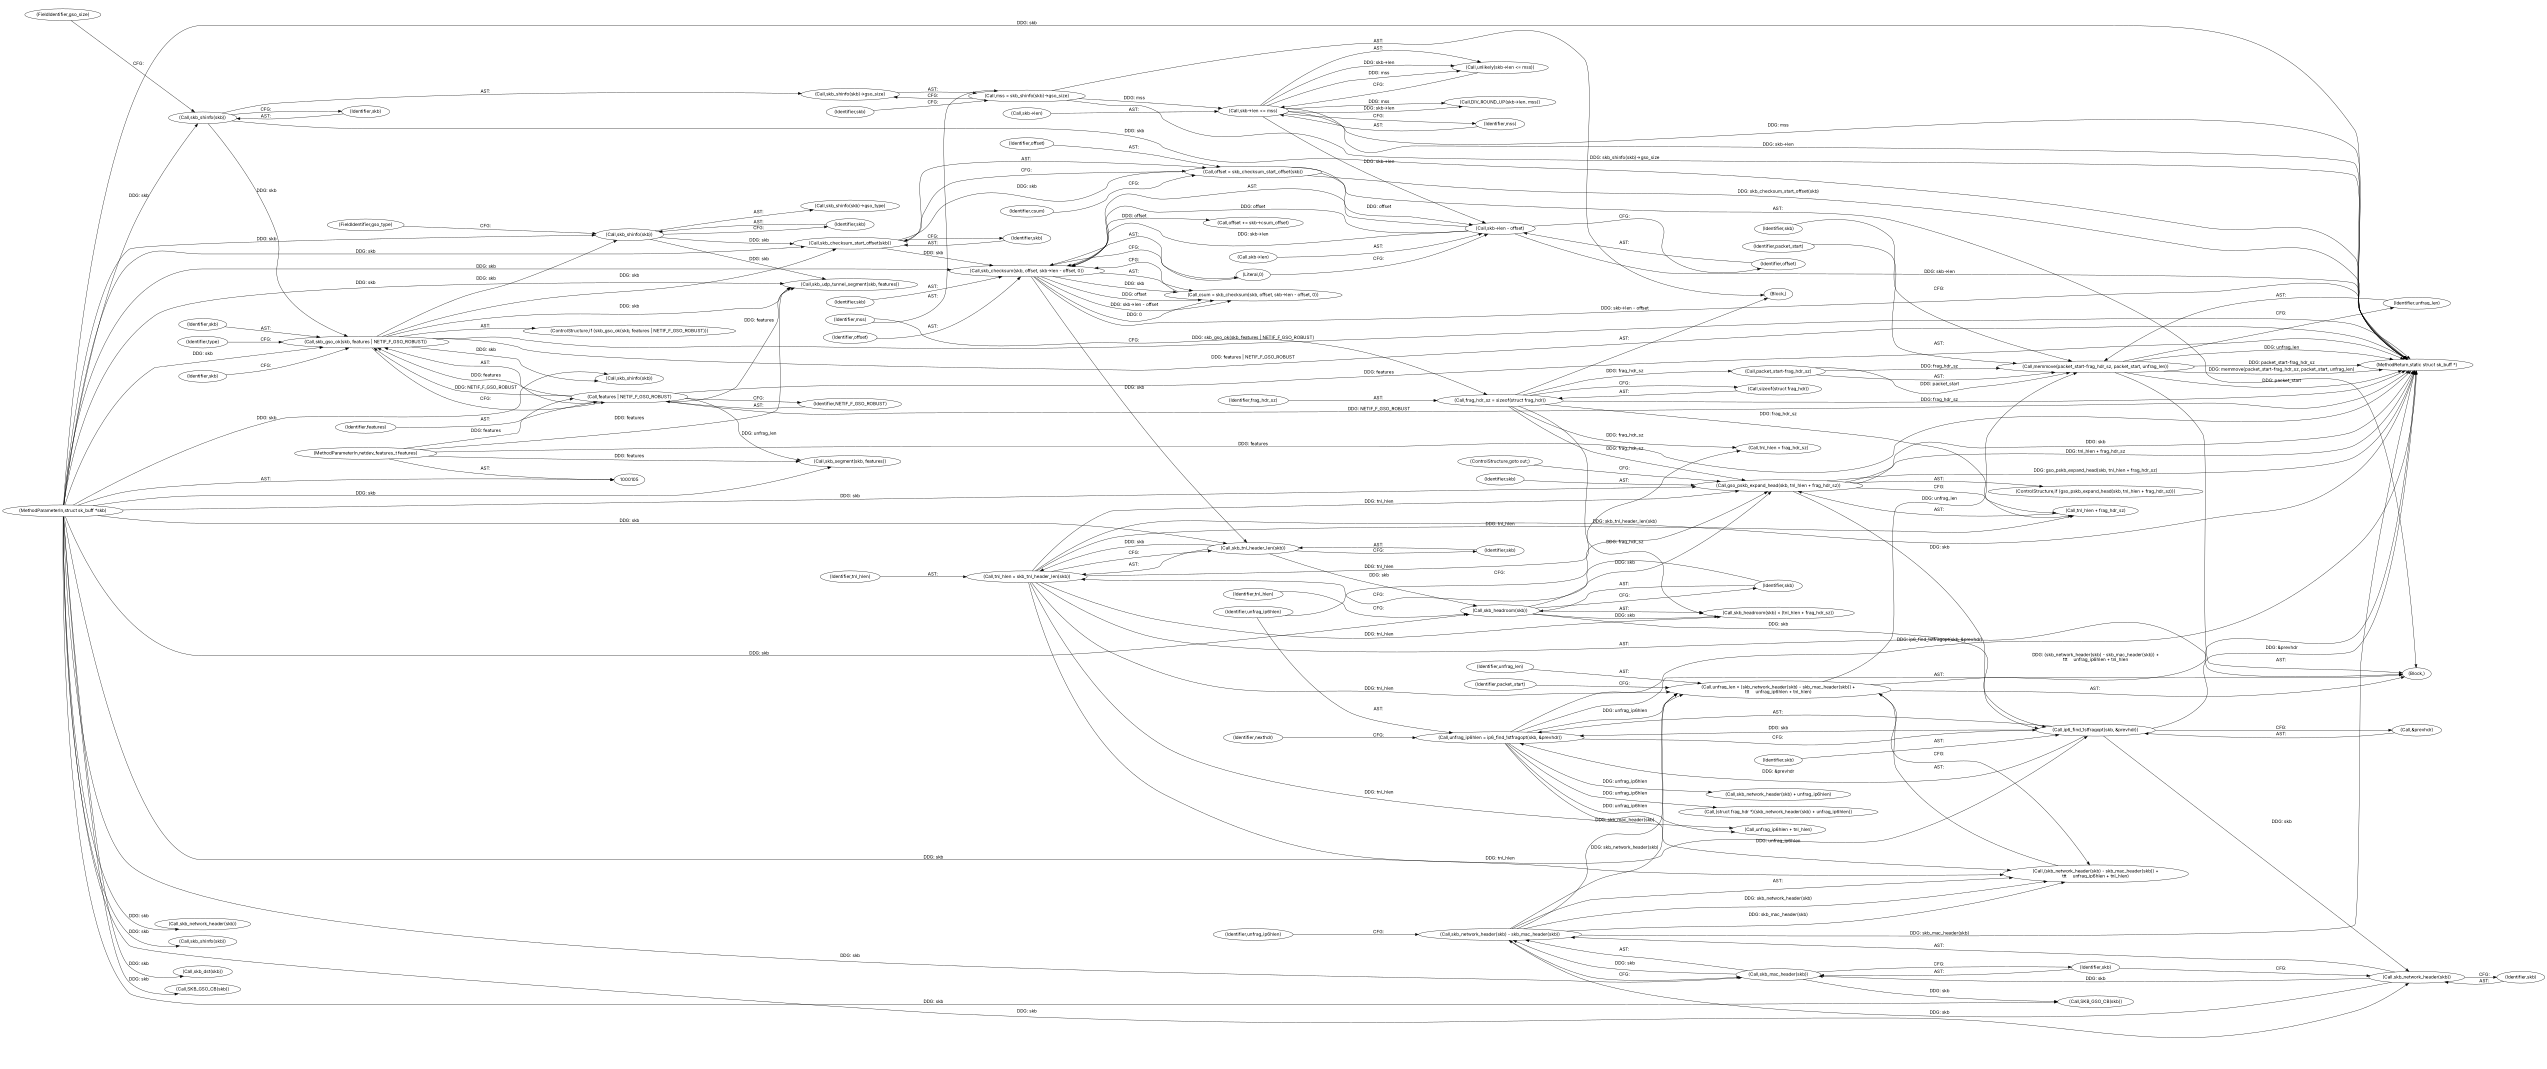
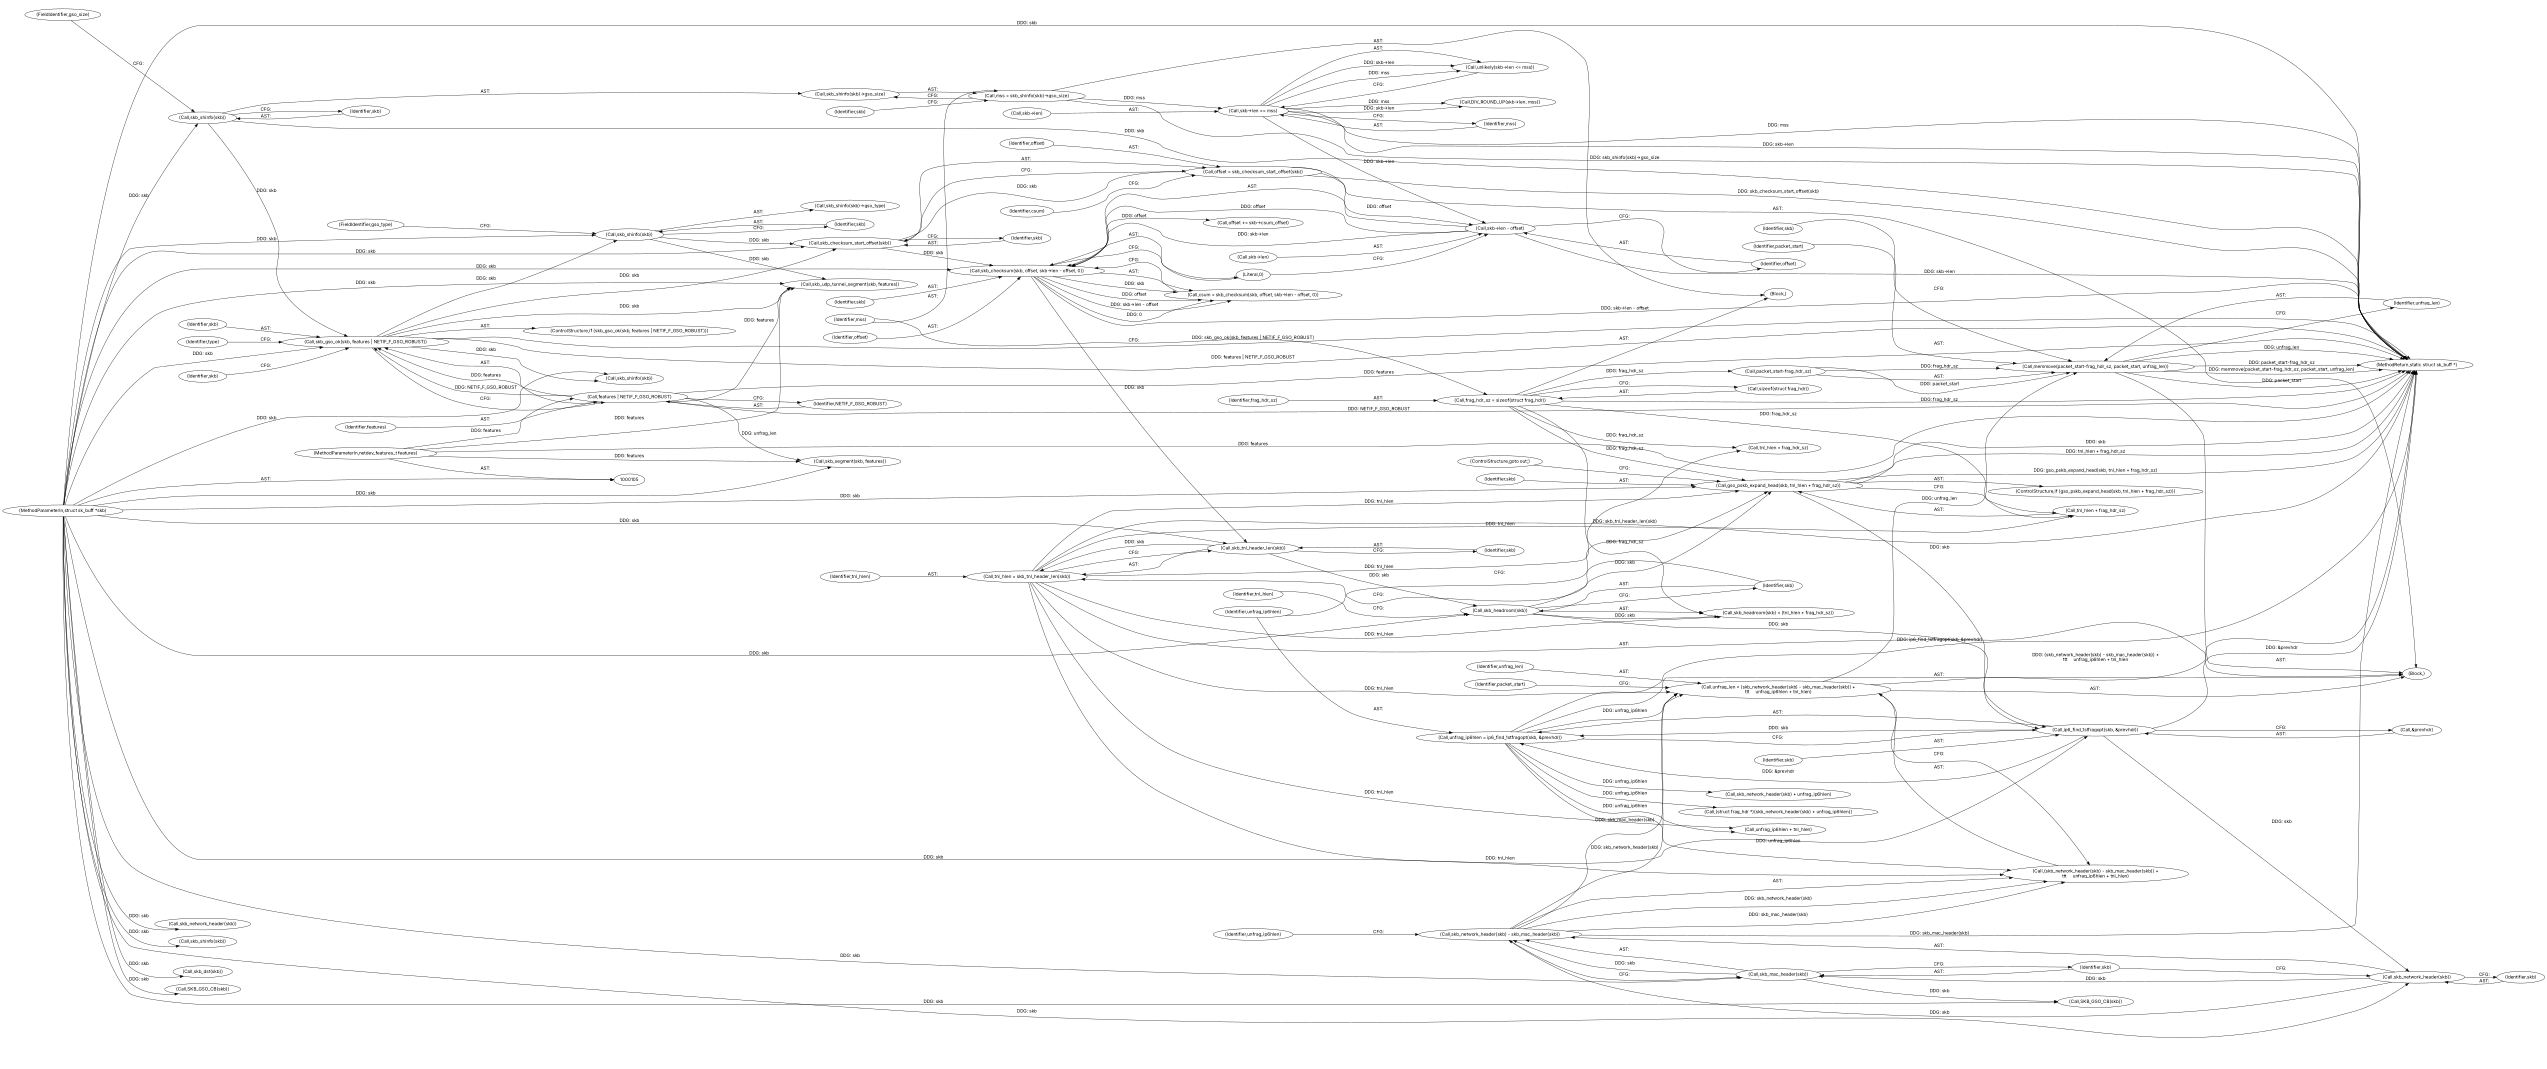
(1253, 738) -> none
